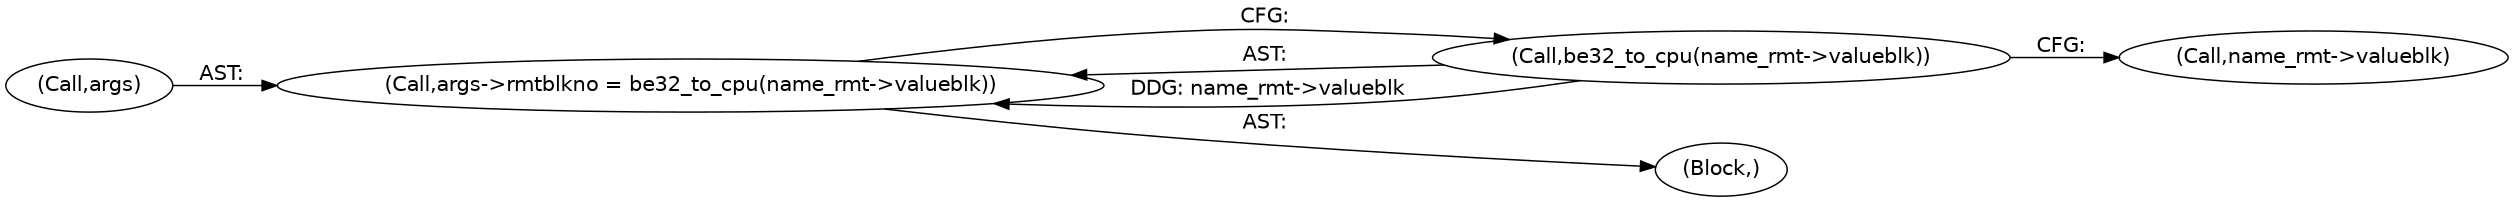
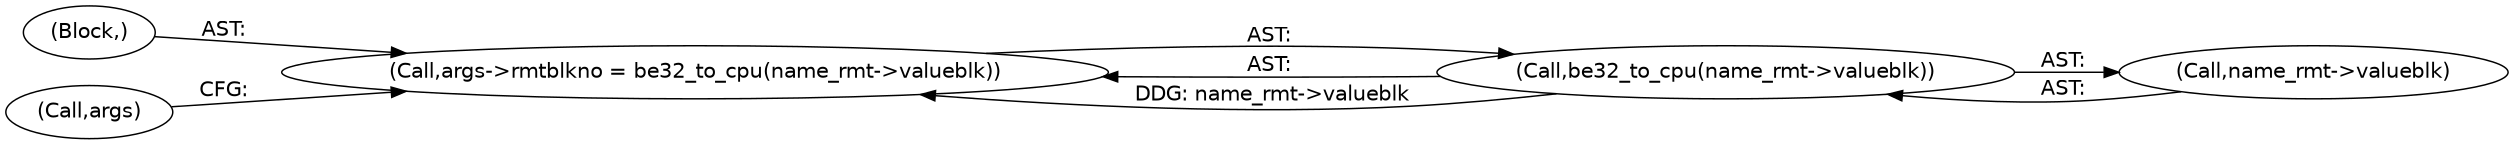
(1268, 17) -> (1273, 36)
(2064, 46) -> (2067, 61)
(225, 74) -> (227, 91)
none -> (2042, 102)
(1262, 144) -> (273, 44)
